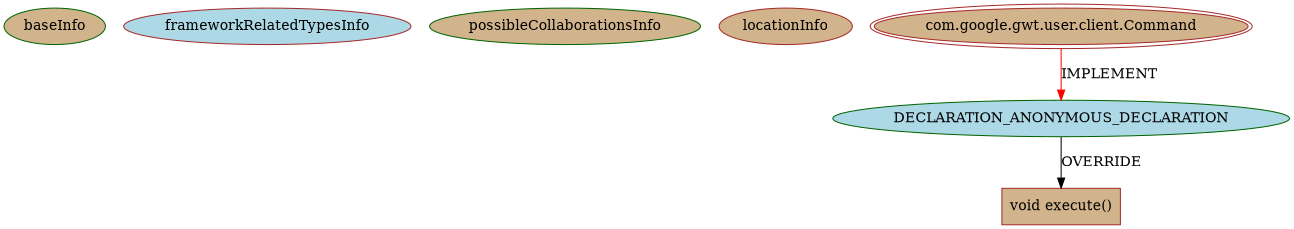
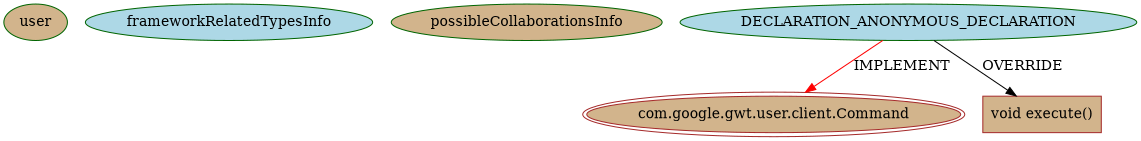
(55, 26) -> (36, 22)
(267, 26) -> (229, 22)
(786, 26) -> none
(1061, 69) -> (848, 63)
